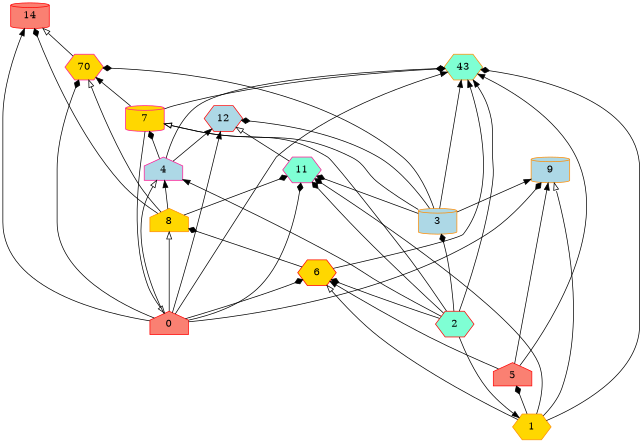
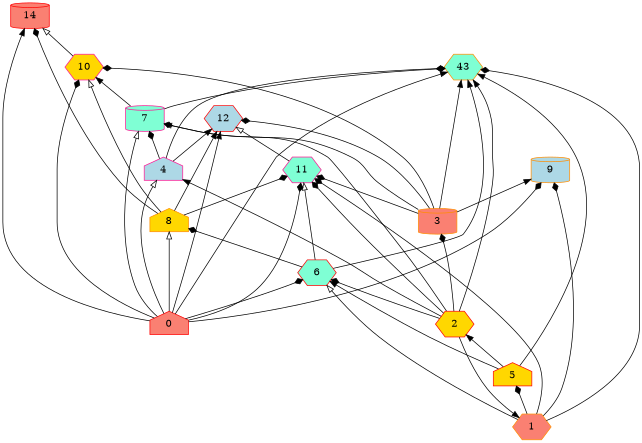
(84, 67) -> (84, 67)
(145, 119) -> (145, 119)
(339, 169) -> (339, 169)
(167, 198) -> (194, 174)
(137, 217) -> (125, 231)
(438, 221) -> (438, 221)
none -> (310, 225)
(317, 273) -> (317, 273)
(531, 277) -> (487, 353)
(574, 306) -> (574, 306)
(455, 324) -> (455, 324)
(513, 376) -> (513, 376)
(532, 427) -> (532, 427)
